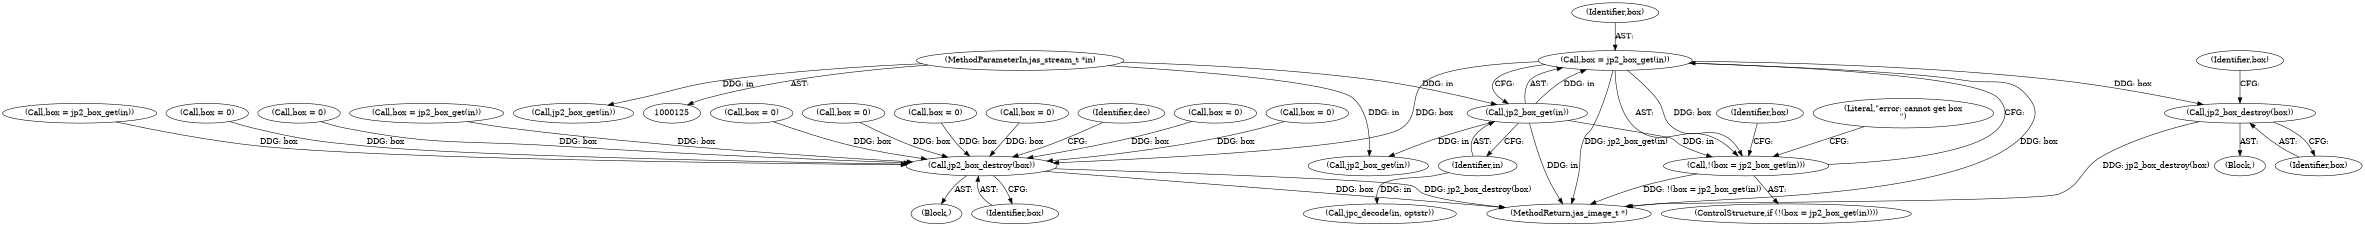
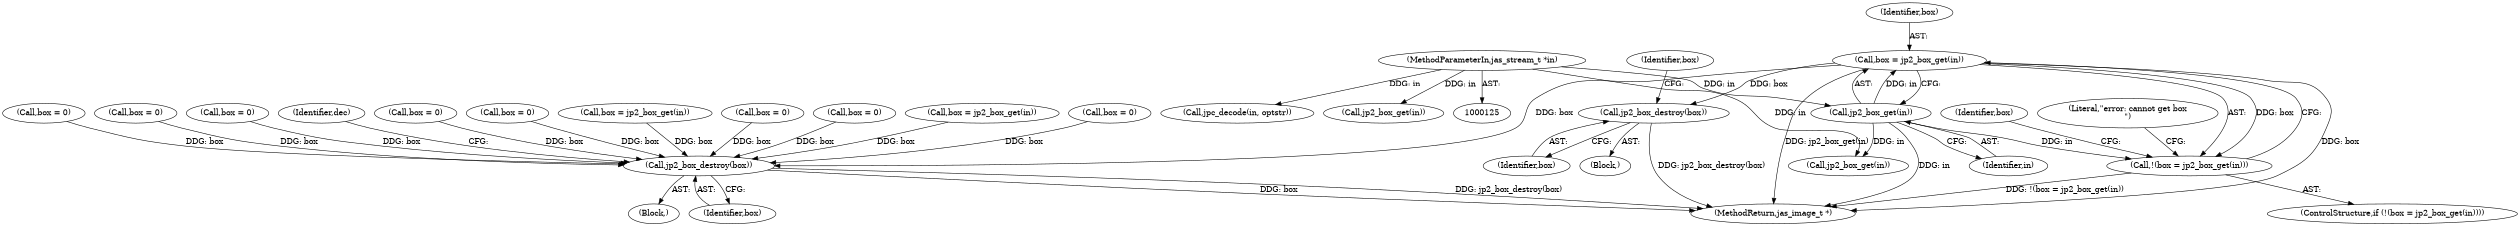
(1407, 178) -> (1361, 87)
